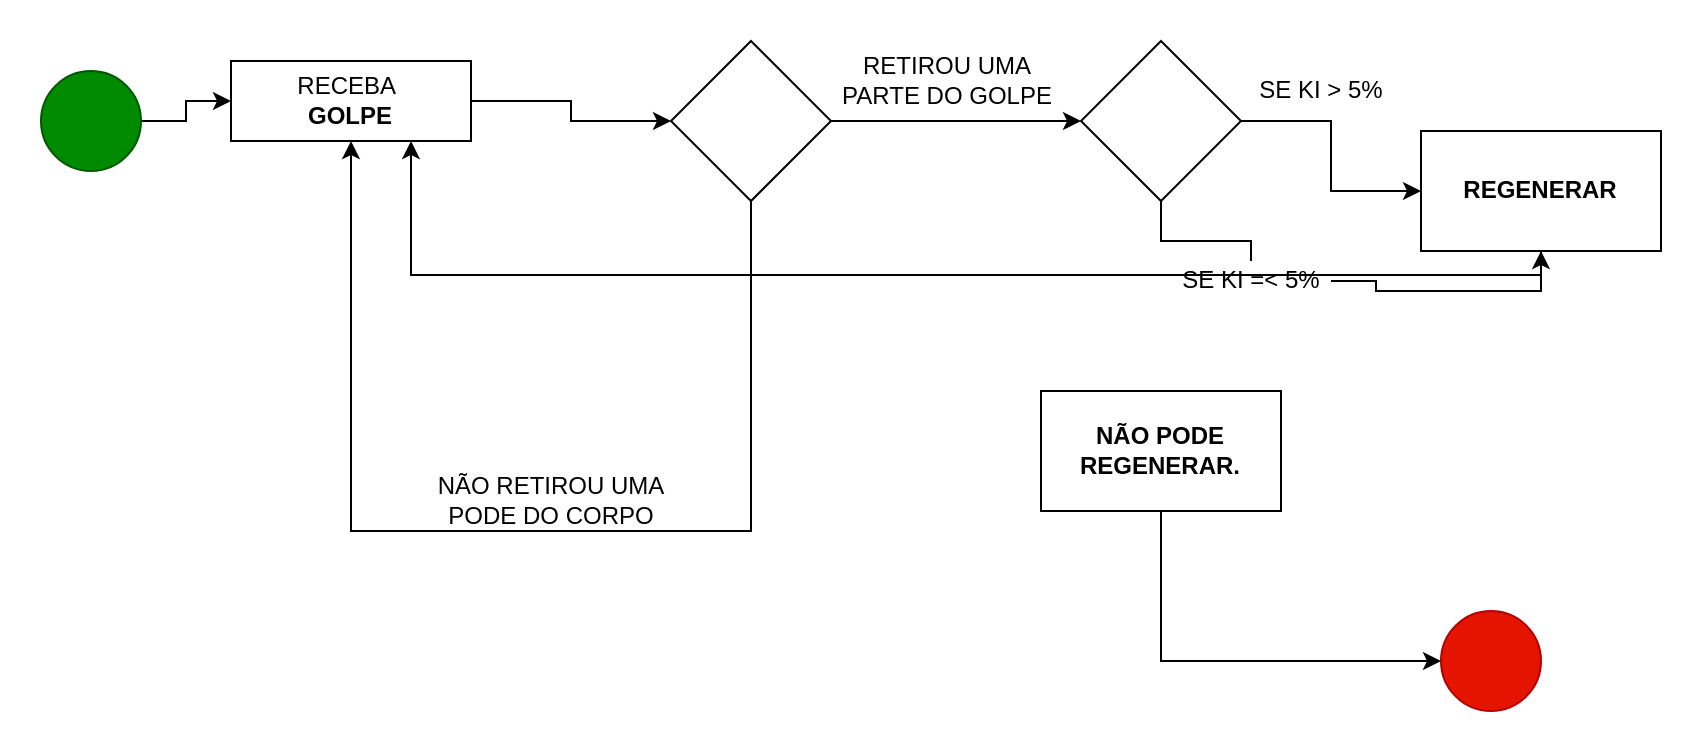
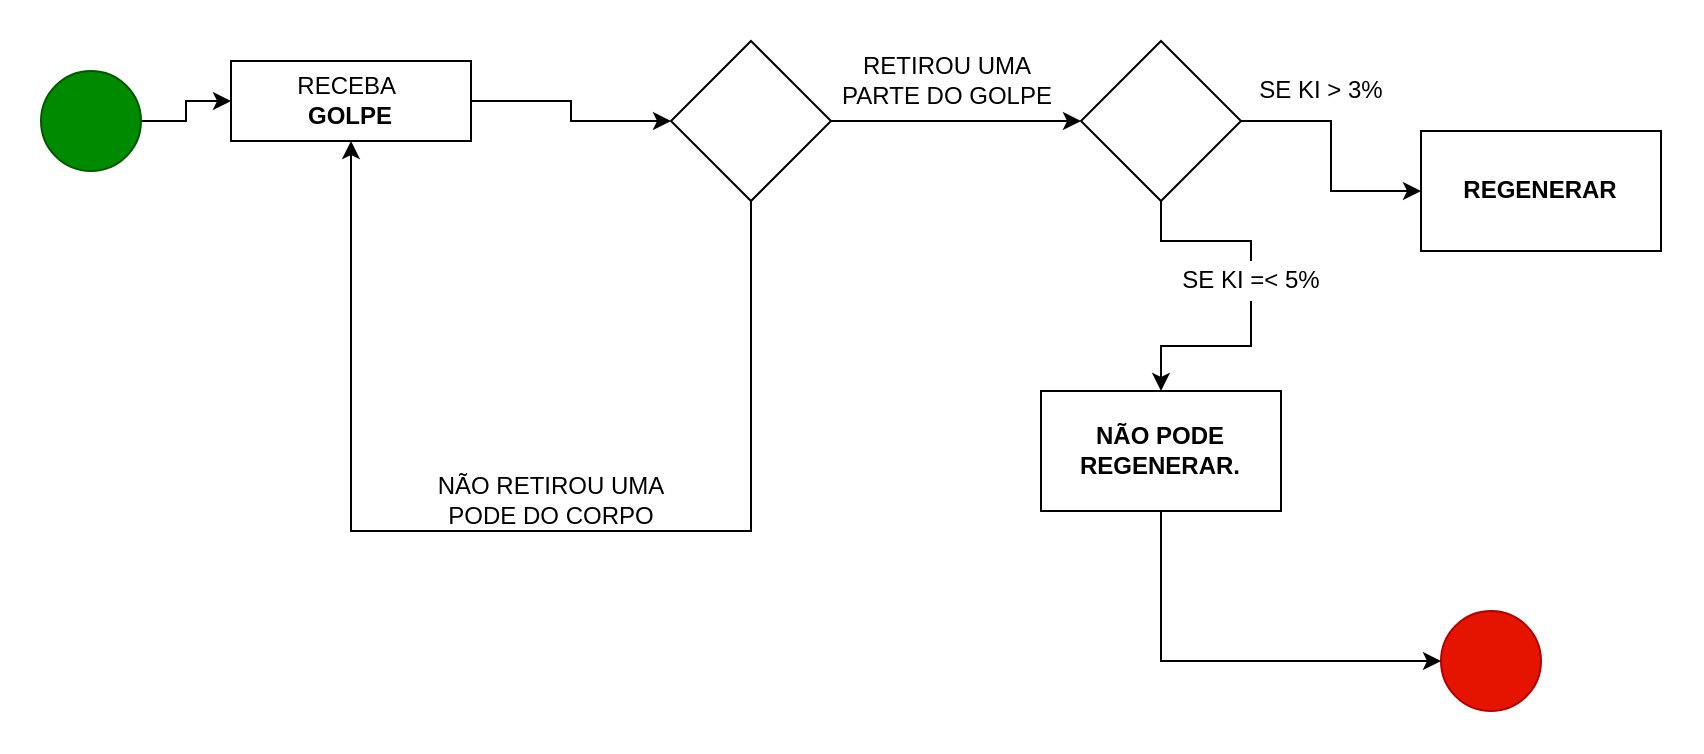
(1322, 91) -> (1322, 91)
(914, 275) -> none
(1437, 291) -> (1213, 346)
